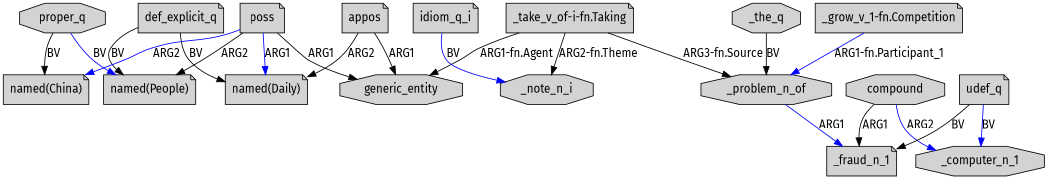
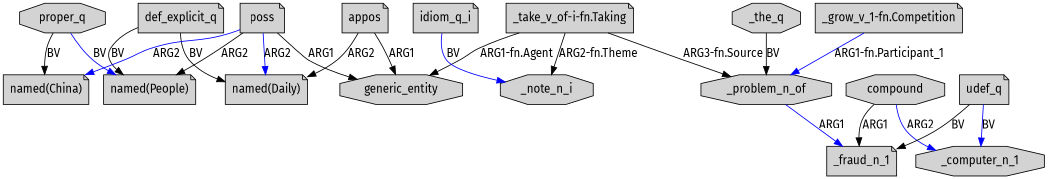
(278, 54) -> (278, 54)
